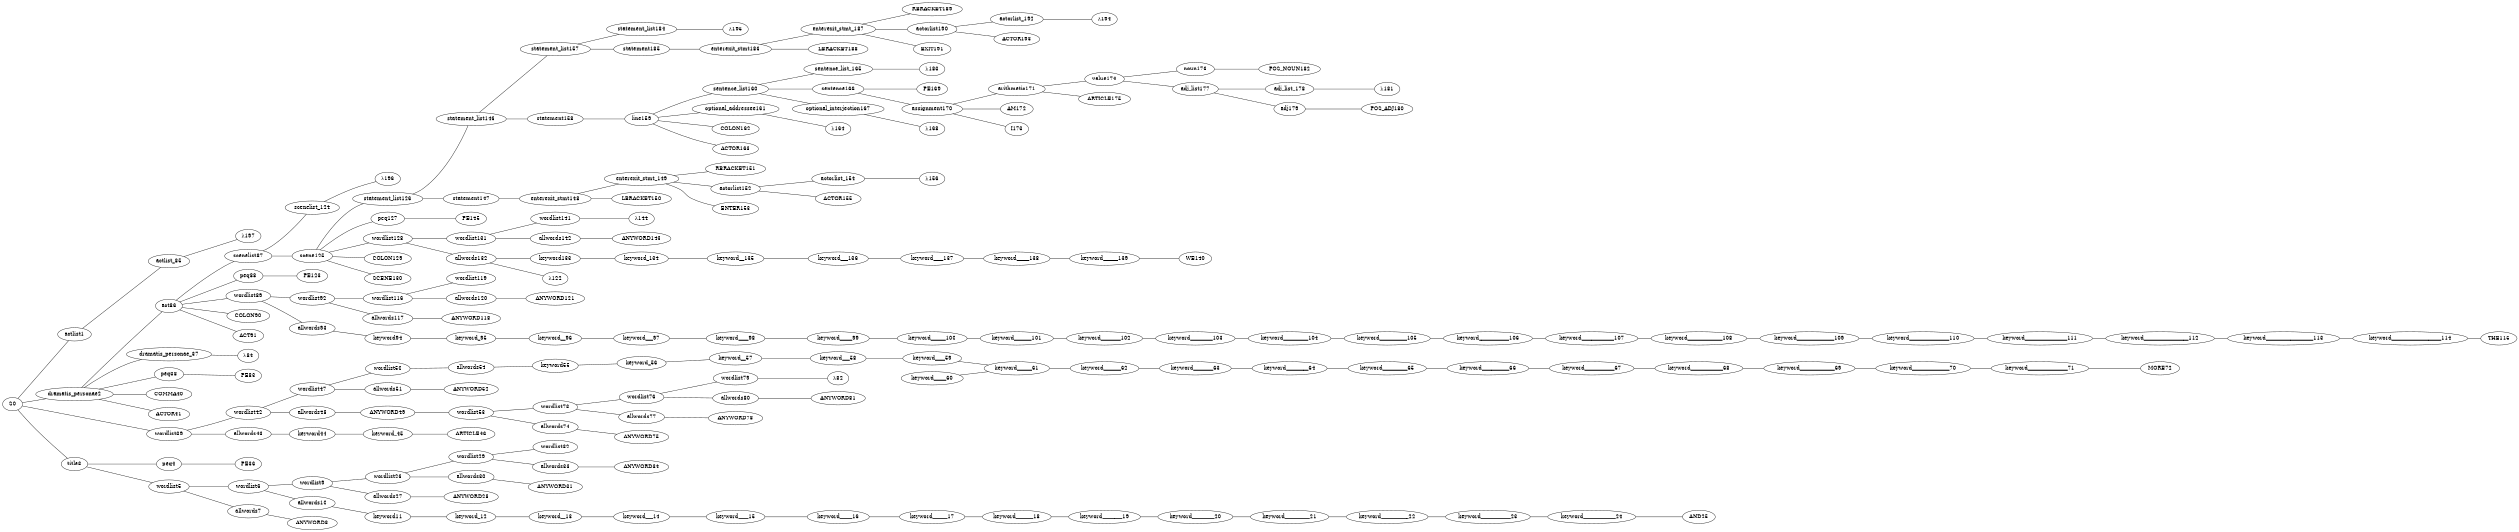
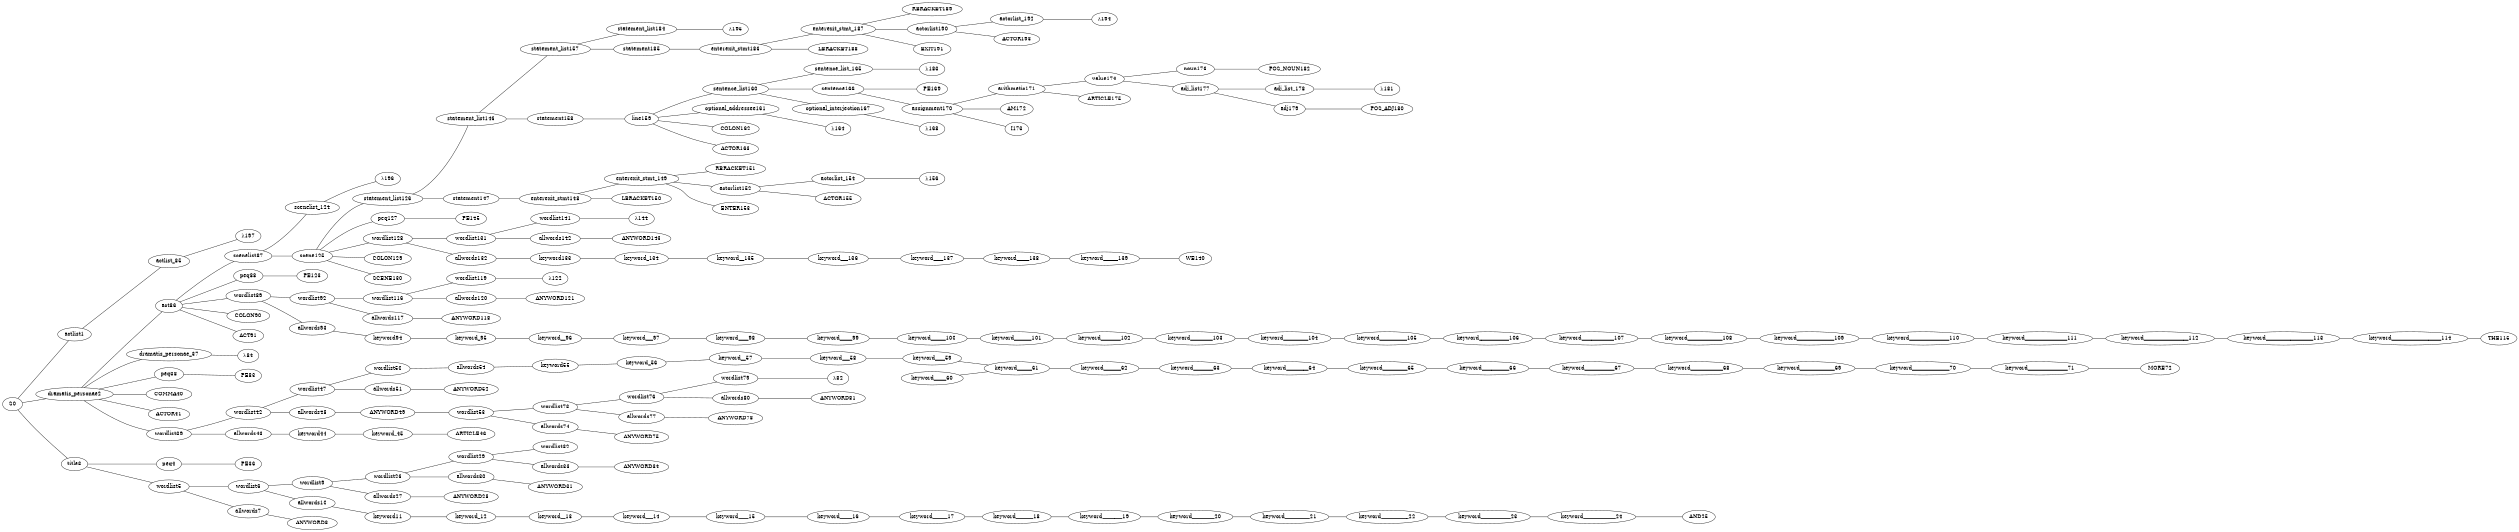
(517, 269) -> (519, 279)
(86, 418) -> (115, 419)
